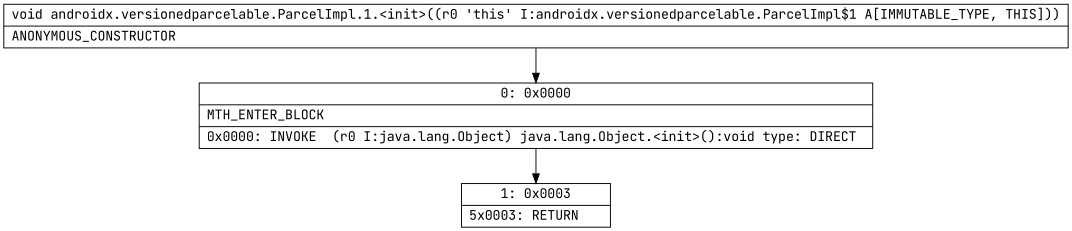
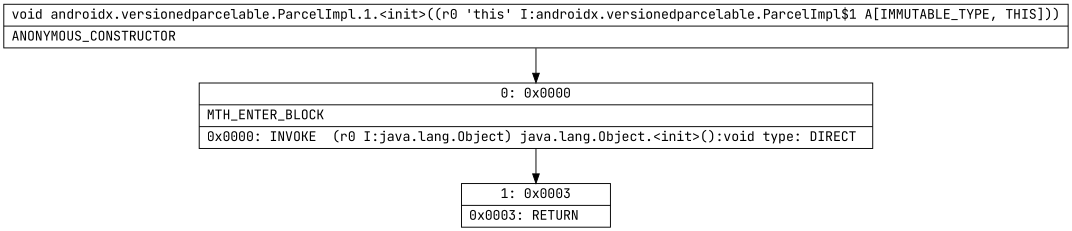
(536, 216) -> (536, 216)
